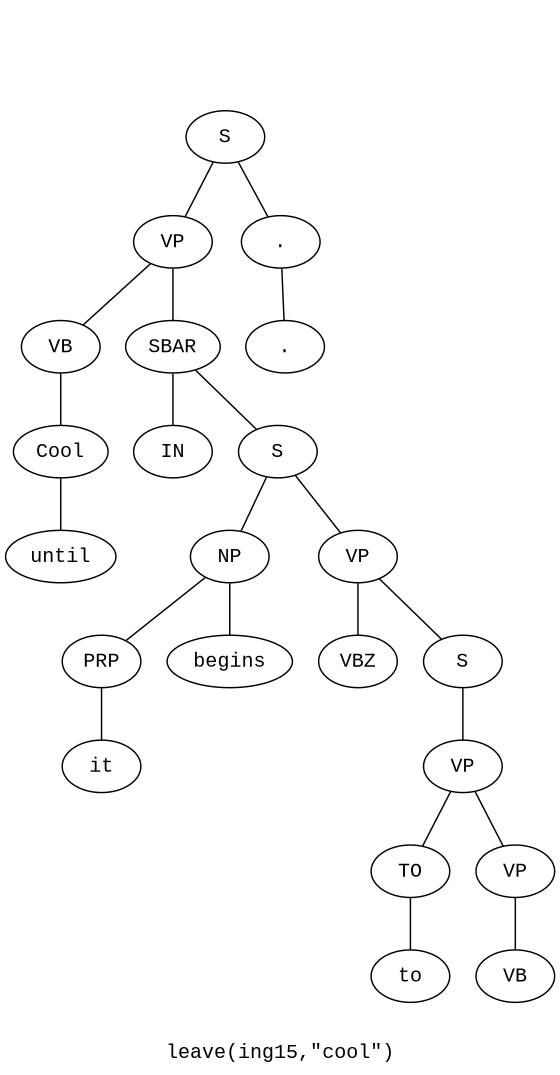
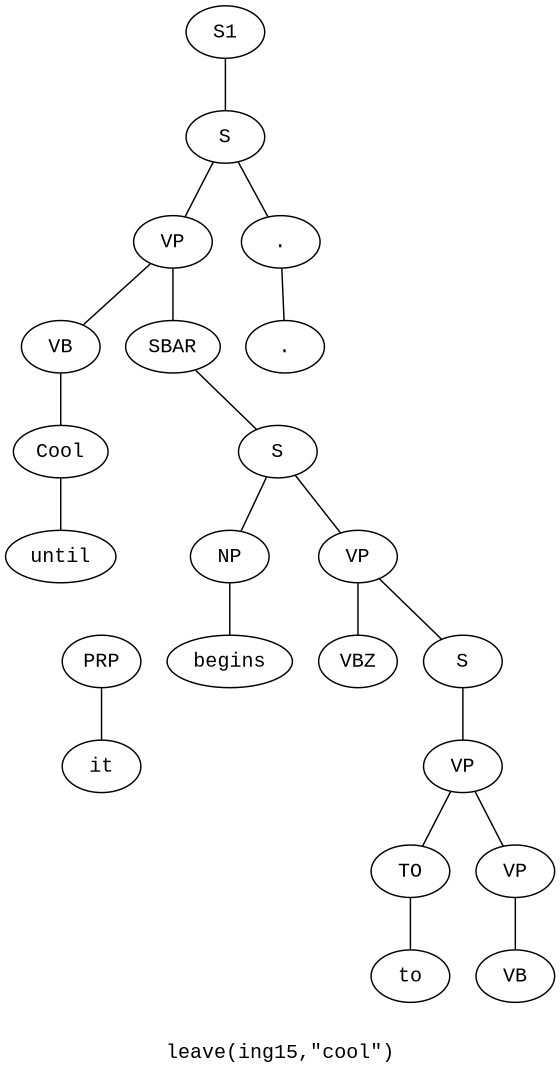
none -> (225, 32)
(173, 452) -> none
(165, 609) -> none
